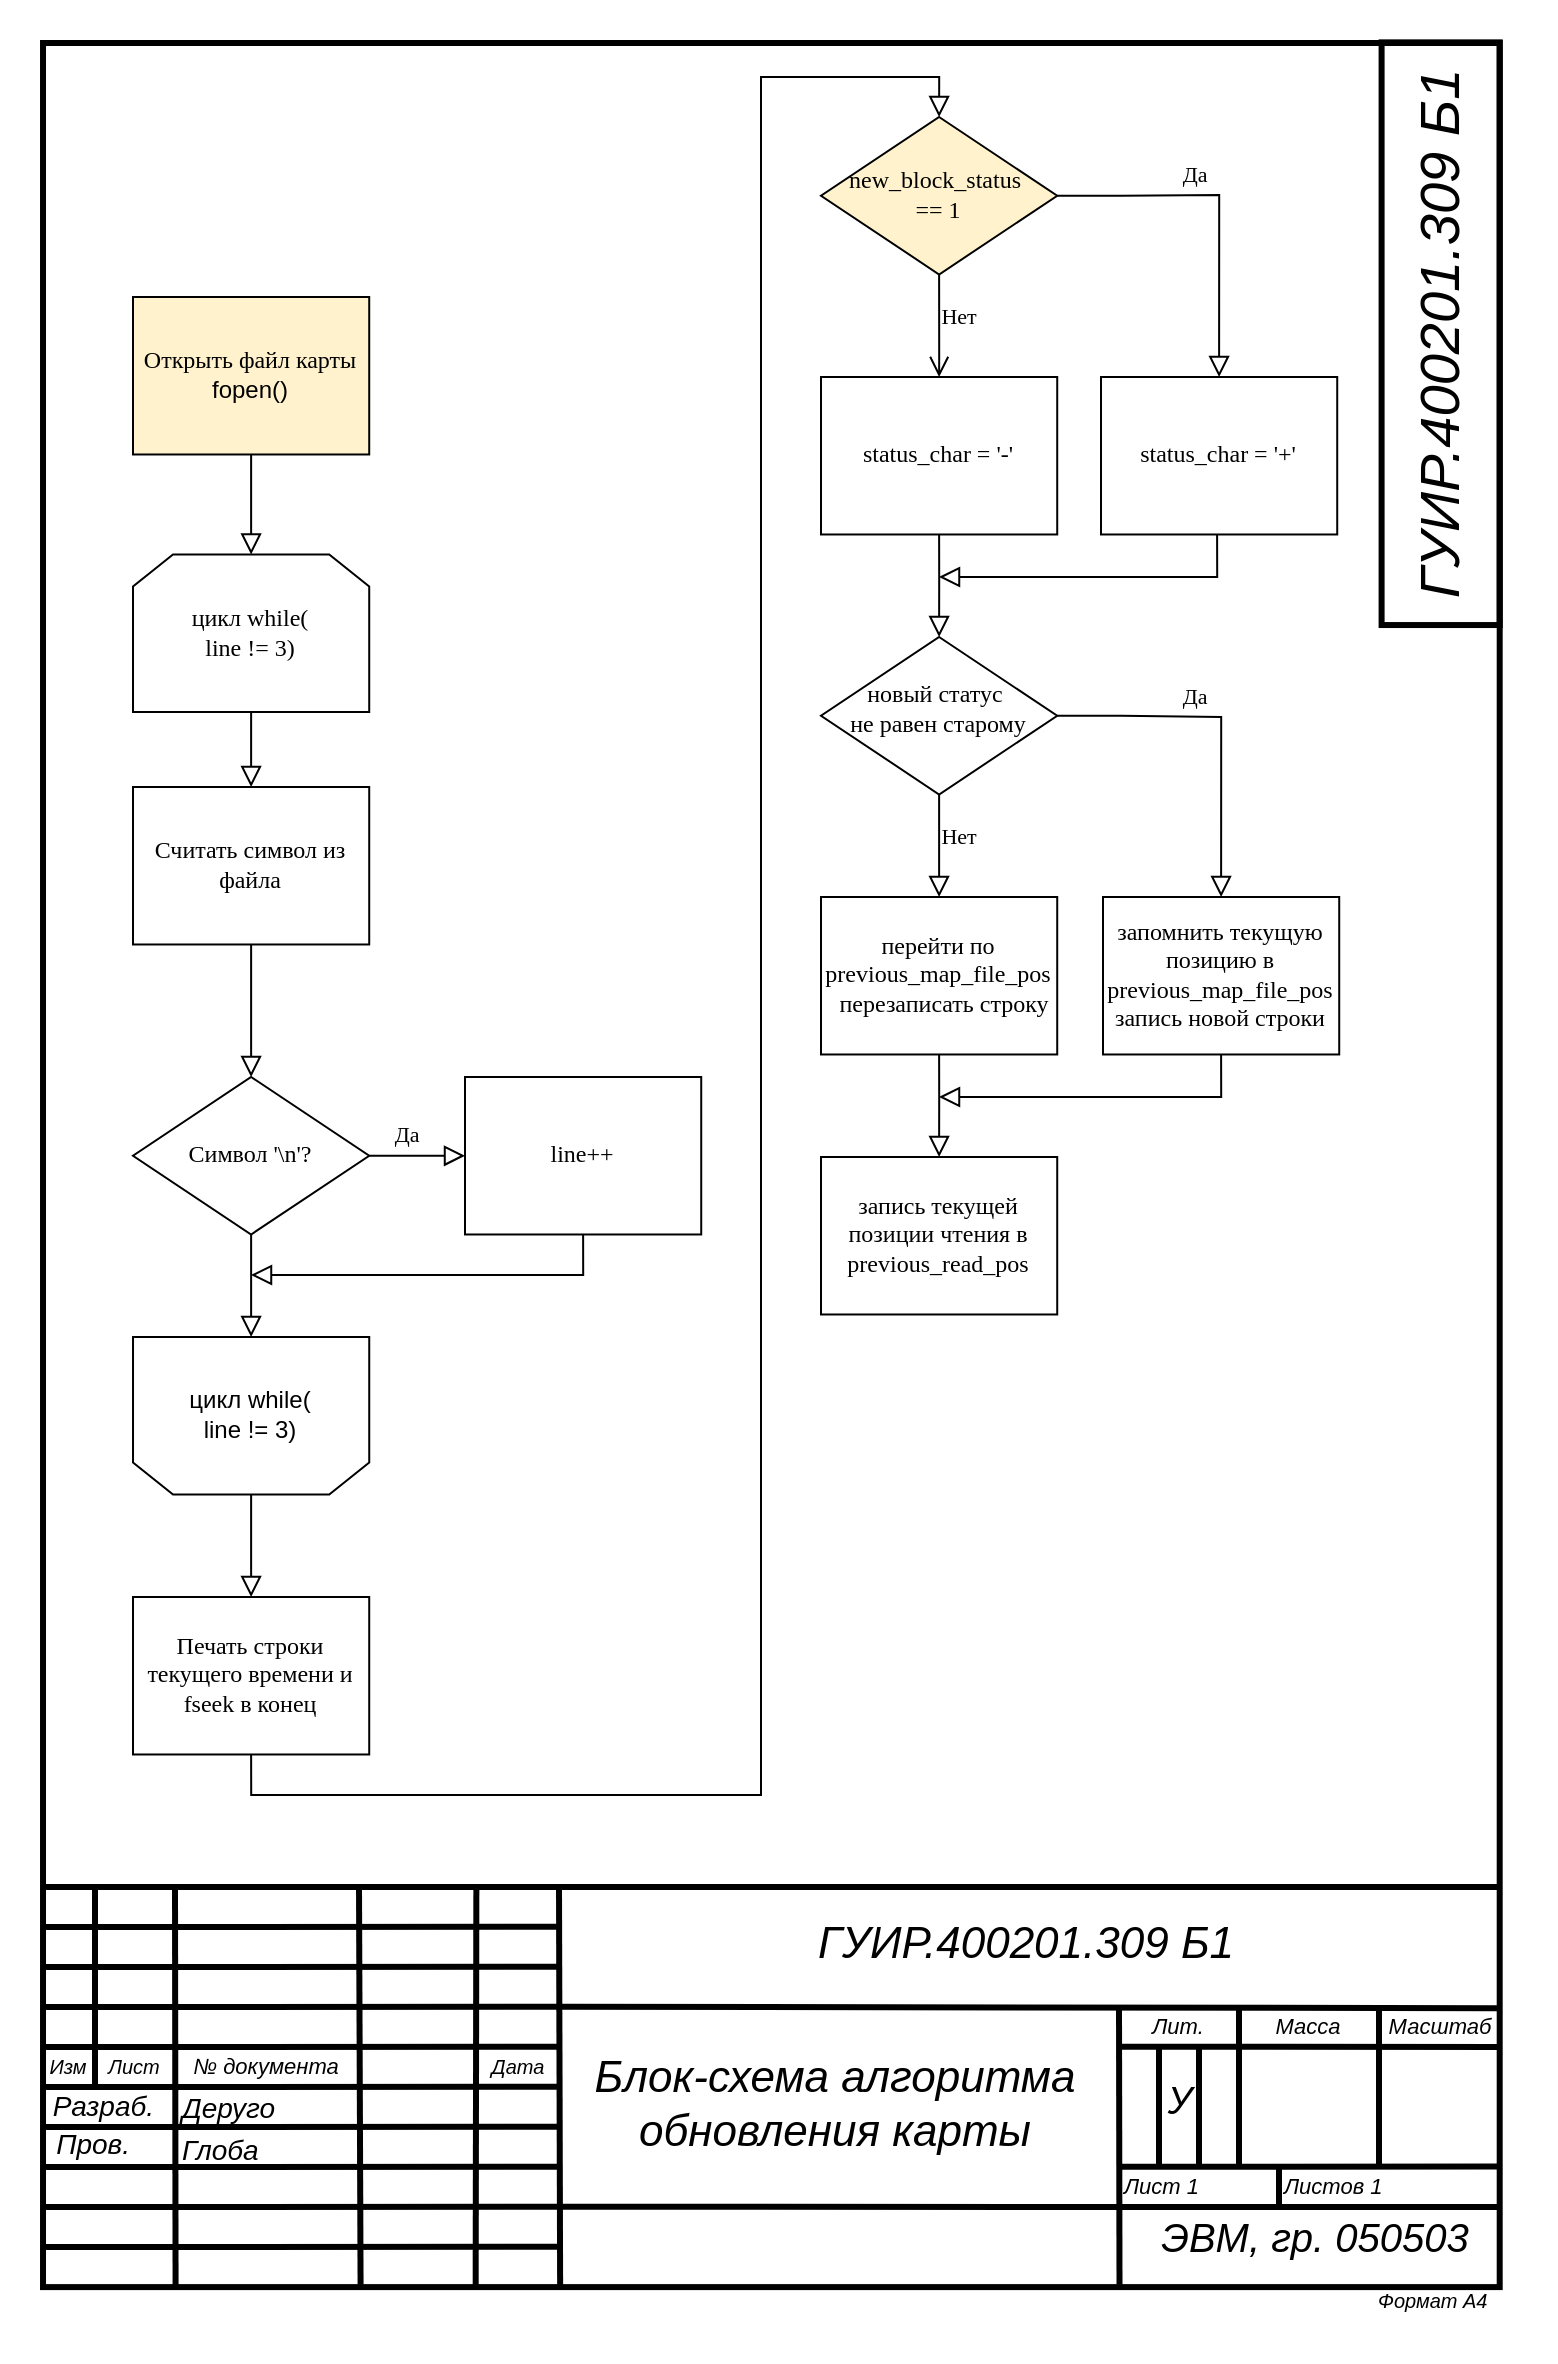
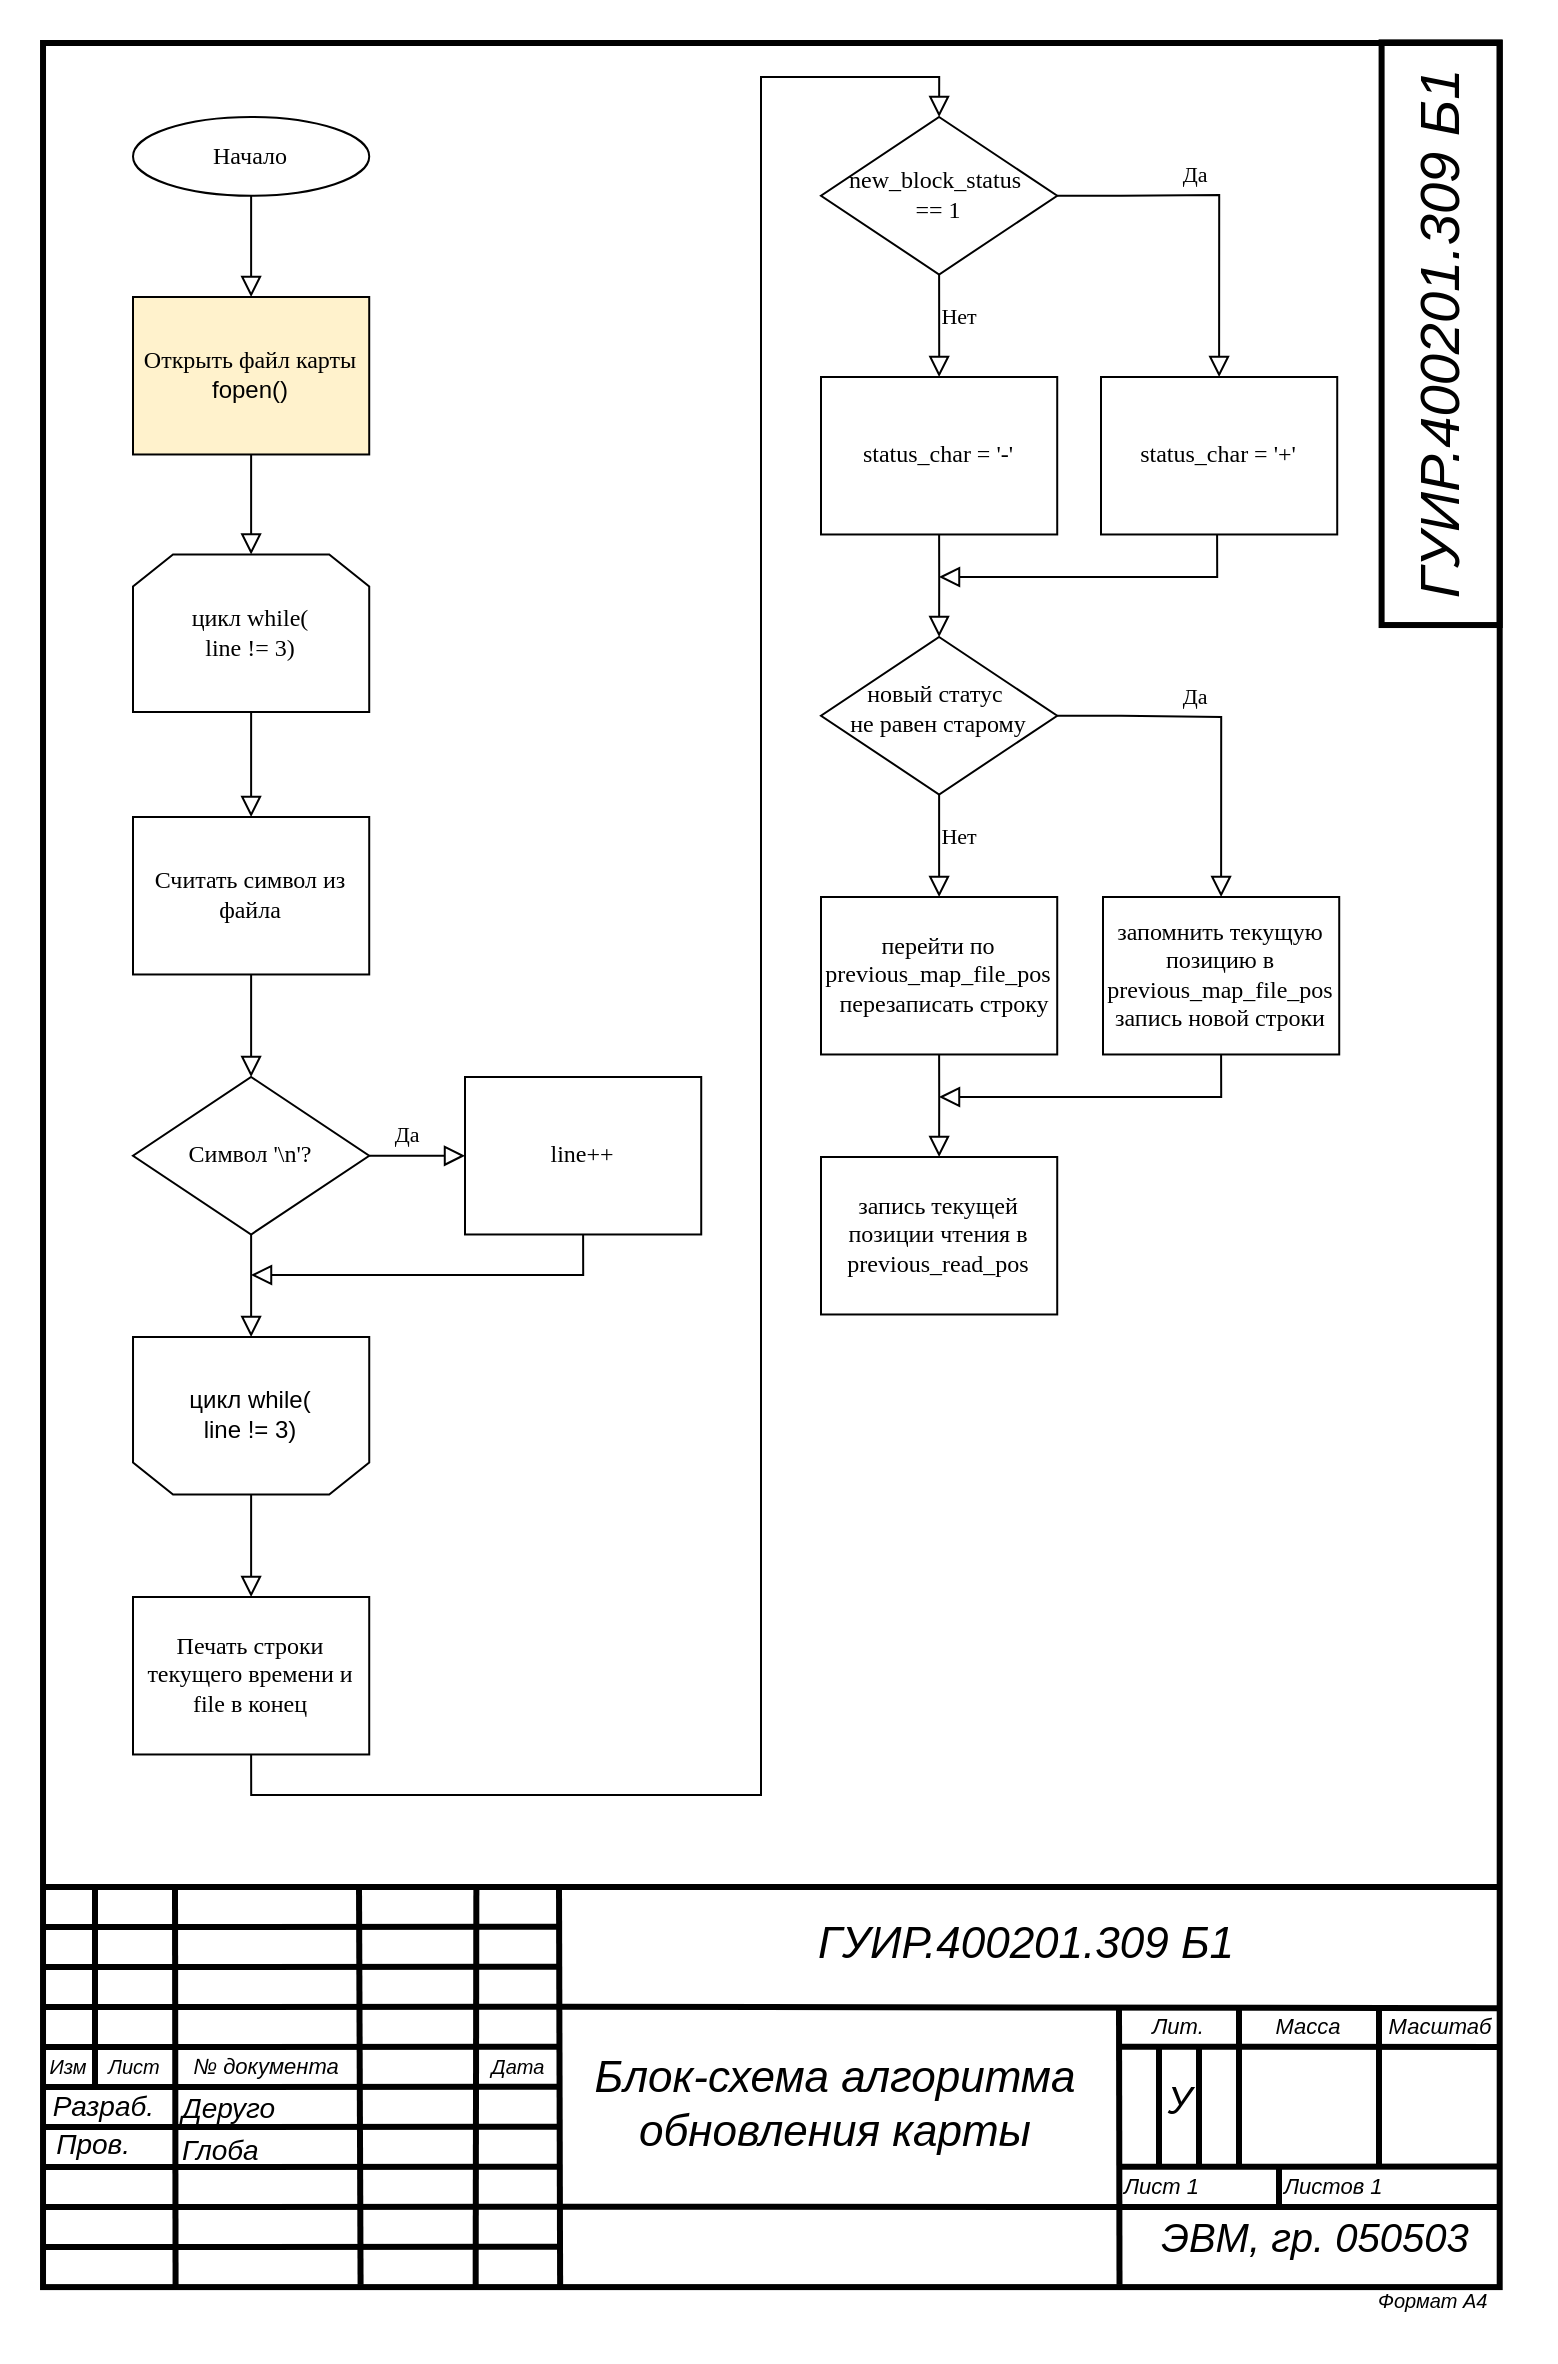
none -> (251, 156)
(939, 196) -> (939, 196)
none -> (251, 236)
(939, 363) -> (939, 356)
(251, 866) -> (251, 896)
(251, 1675) -> (251, 1675)
